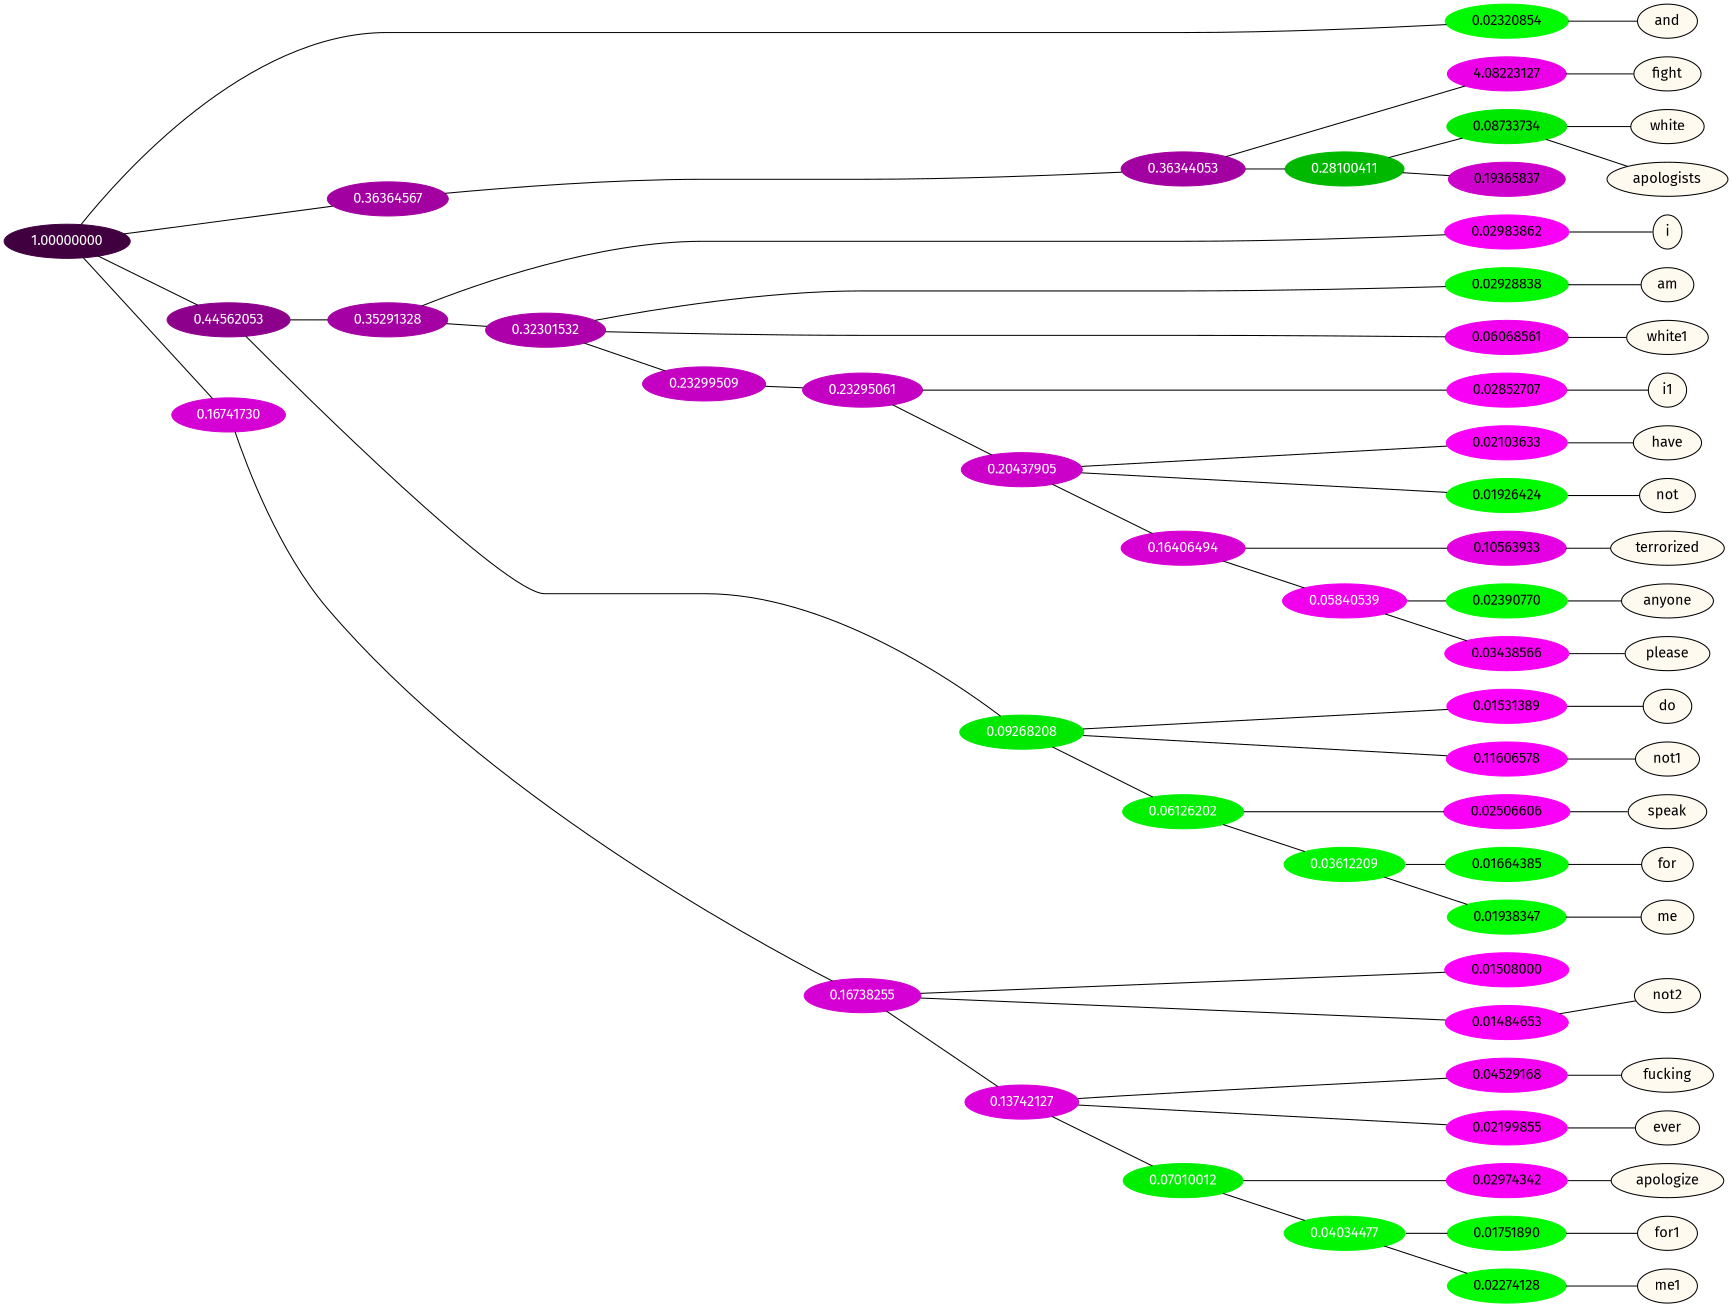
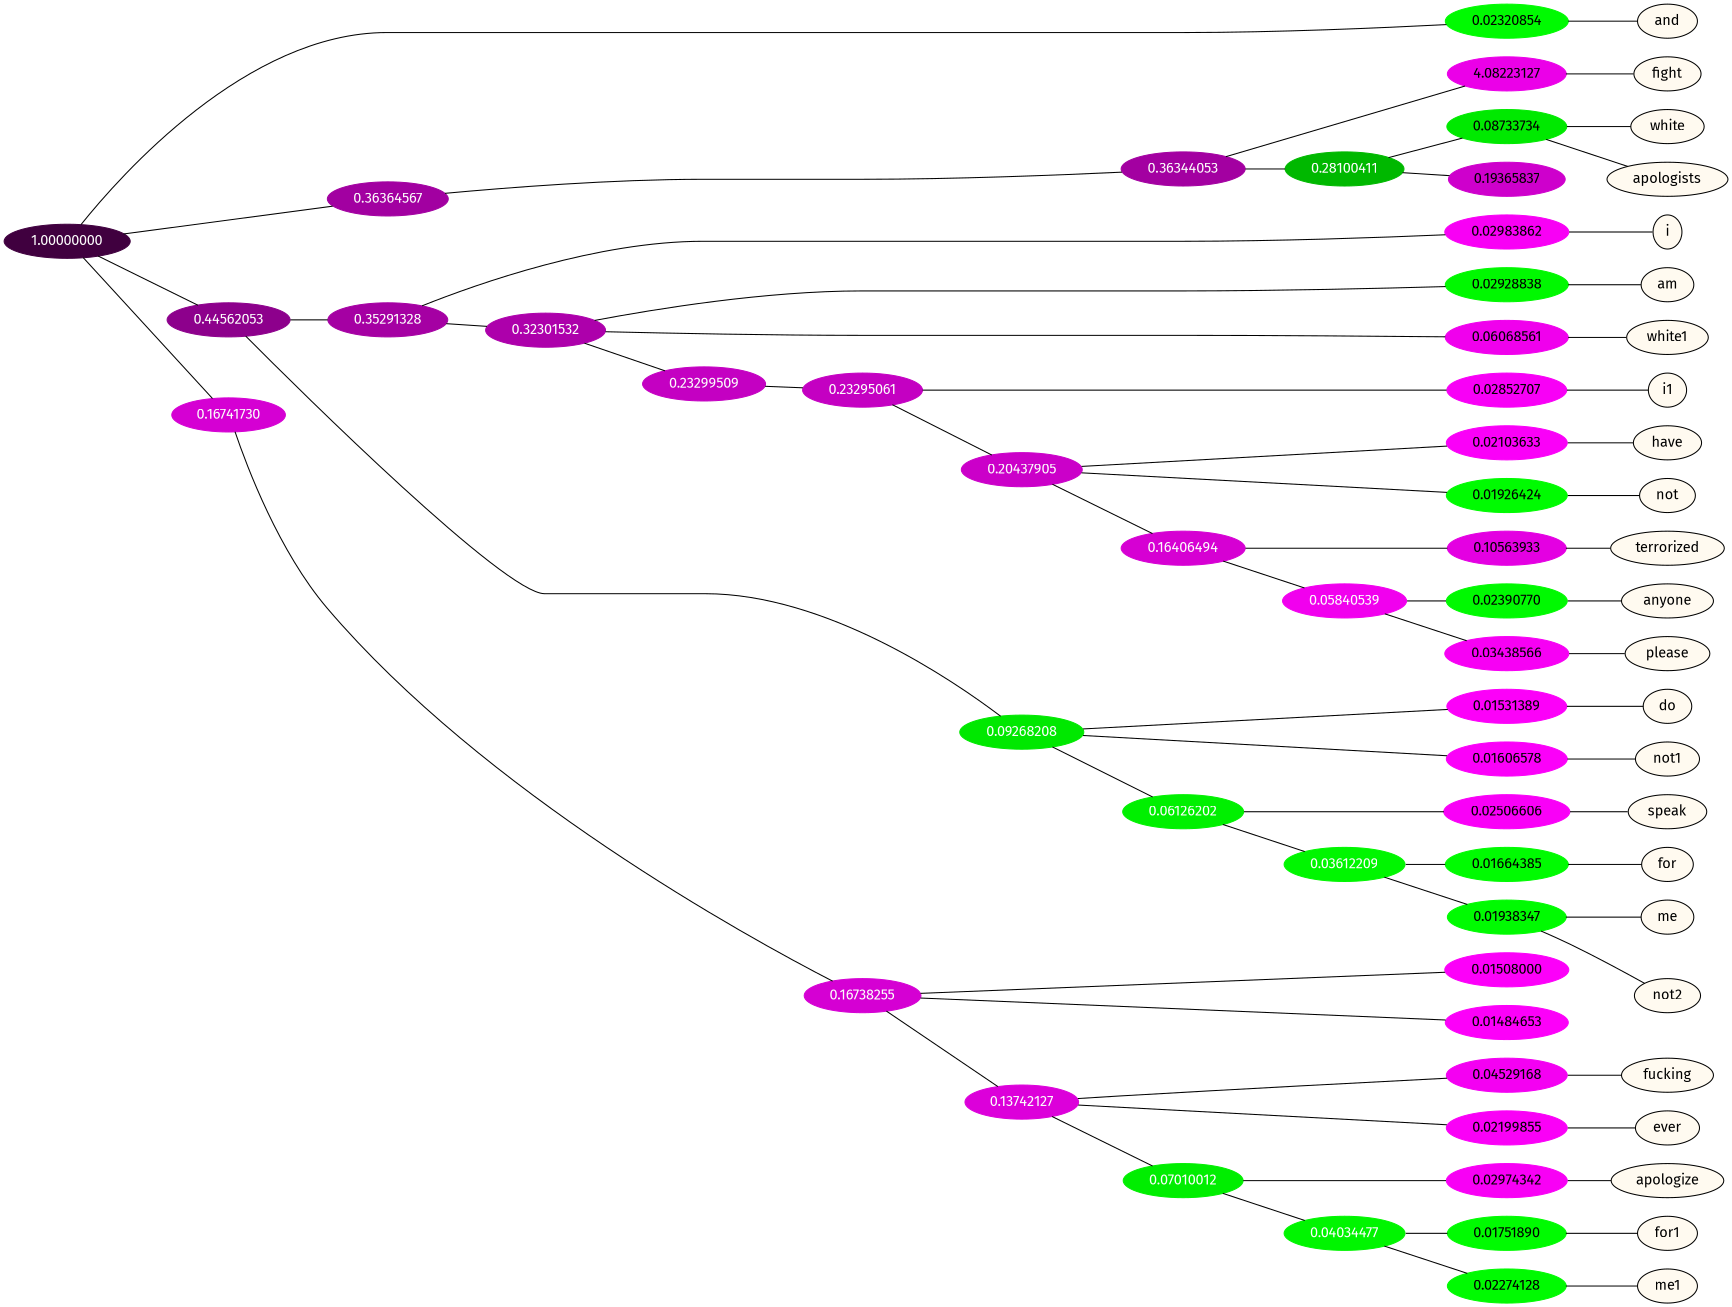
(1507, 759) -> (1507, 759)
(1598, 1007) -> (1594, 956)
